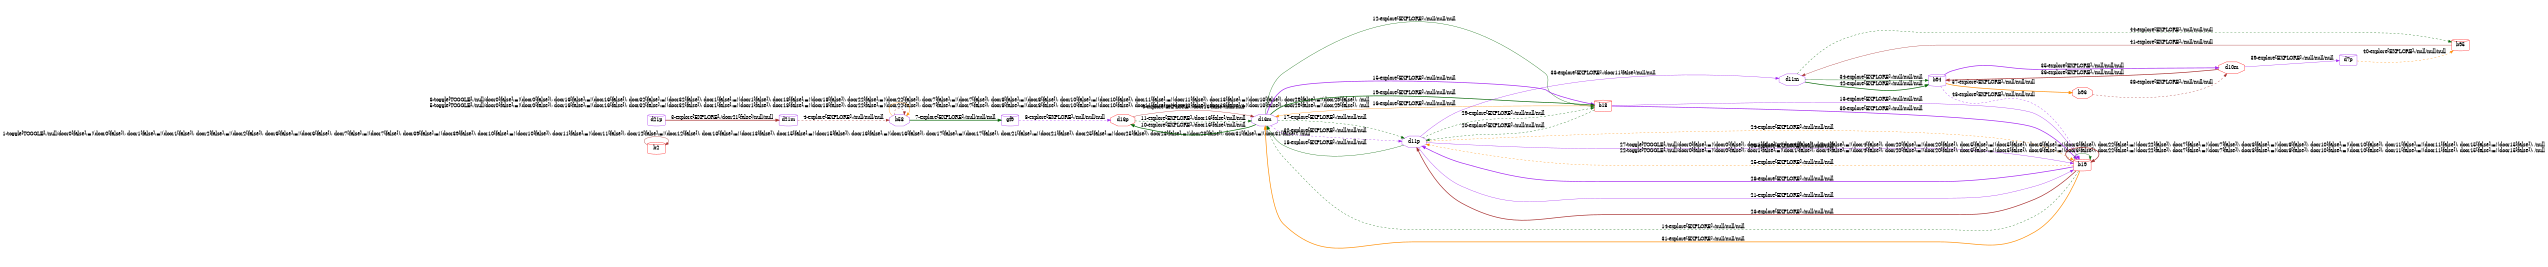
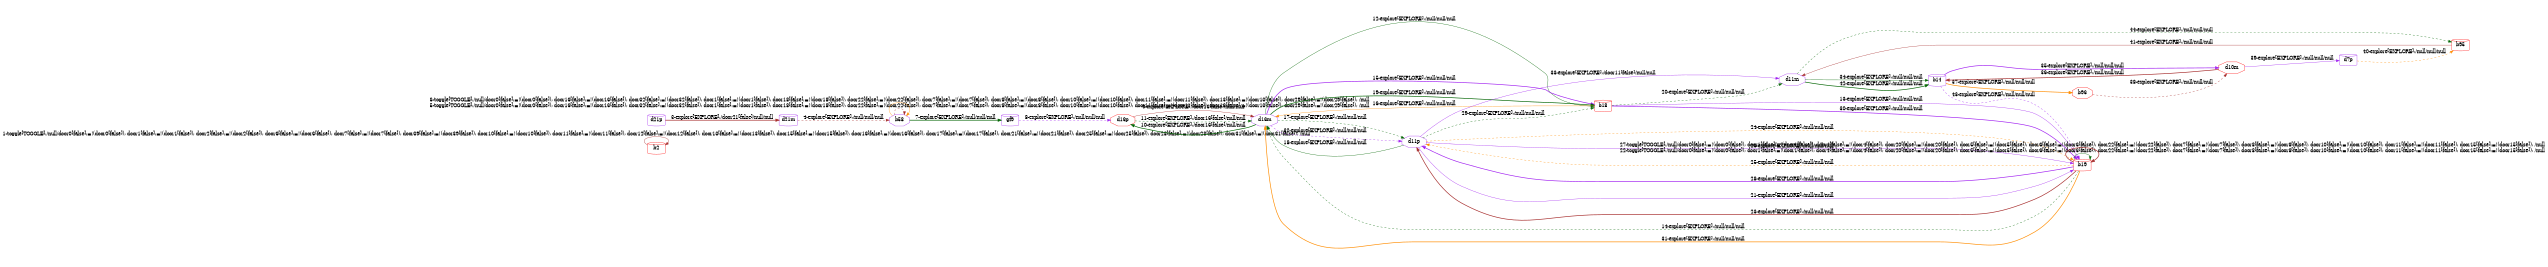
(1937, 80) -> (1937, 80)
(1514, 134) -> (1696, 100)
